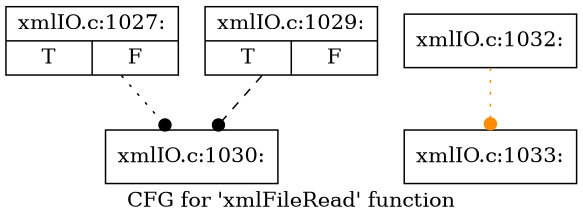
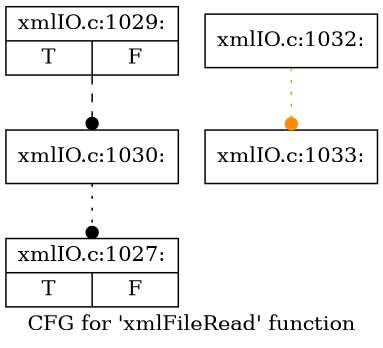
(141, 98) -> (92, 205)
